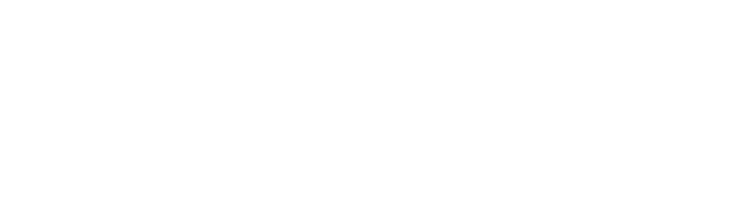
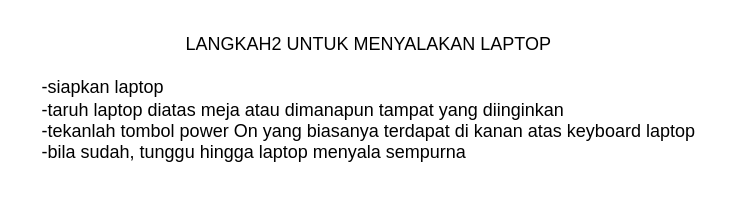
none -> (368, 98)
